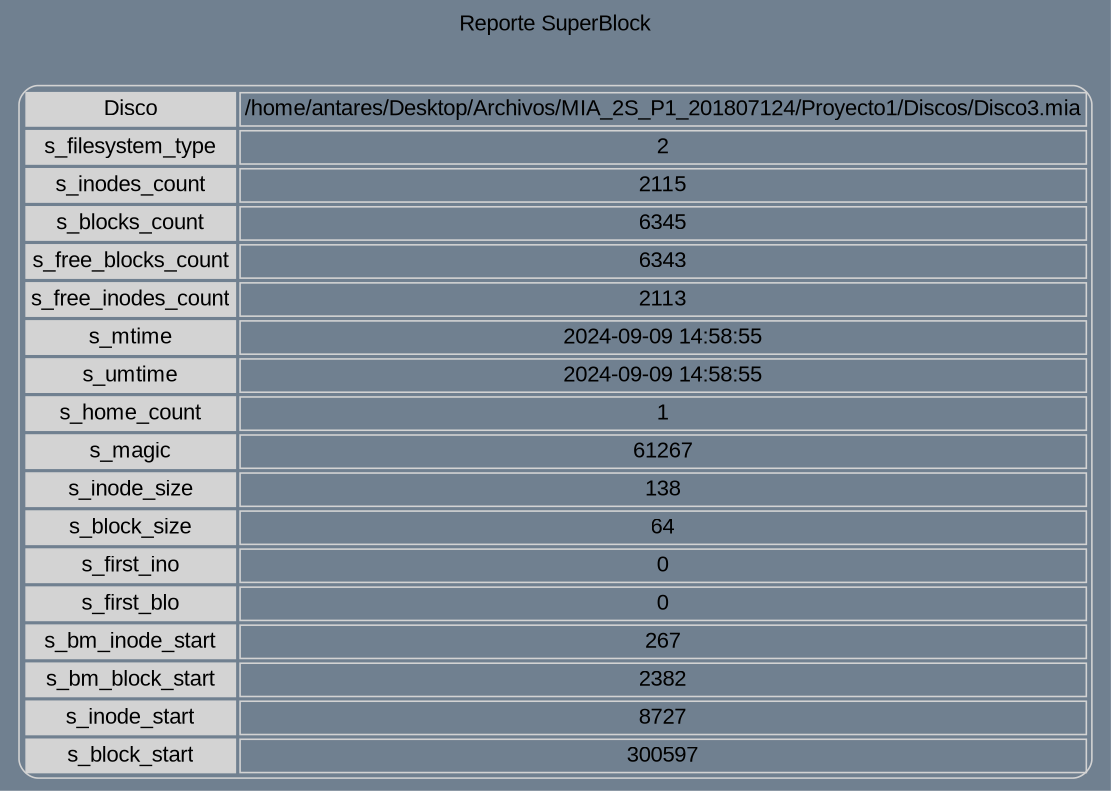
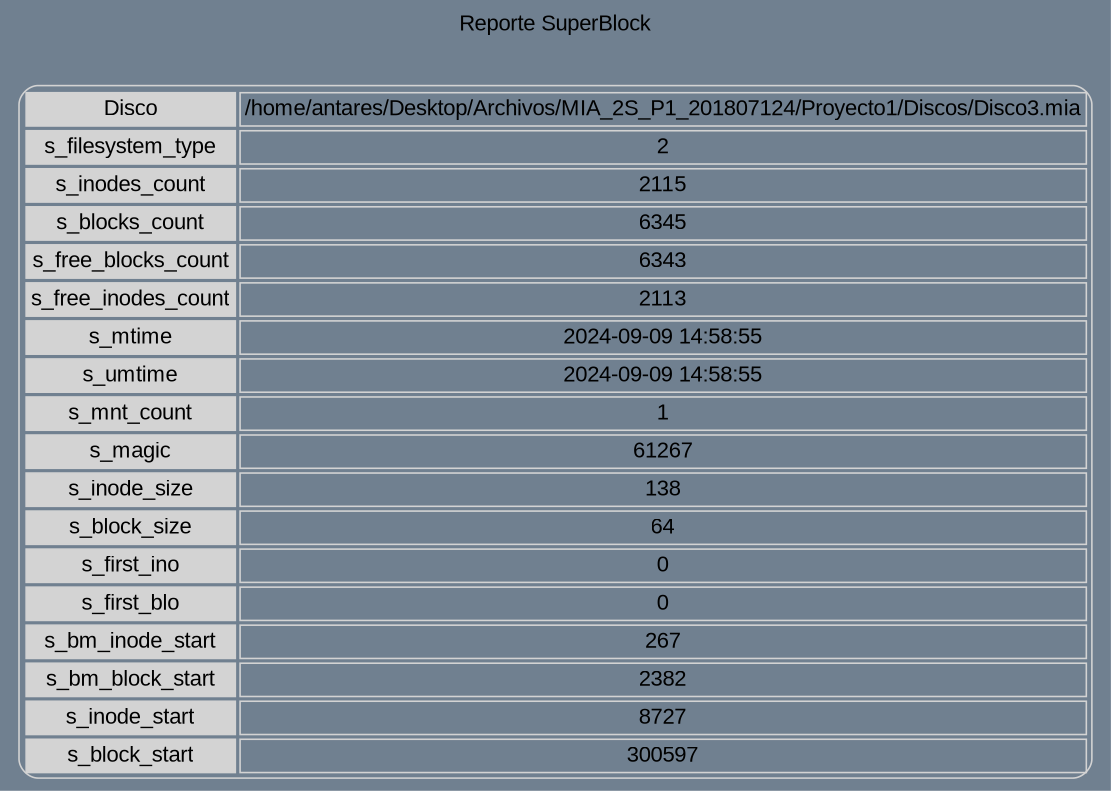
(131, 413) -> (131, 413)
